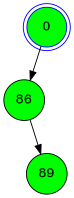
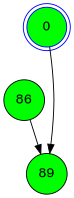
(37, 59) -> (54, 96)
